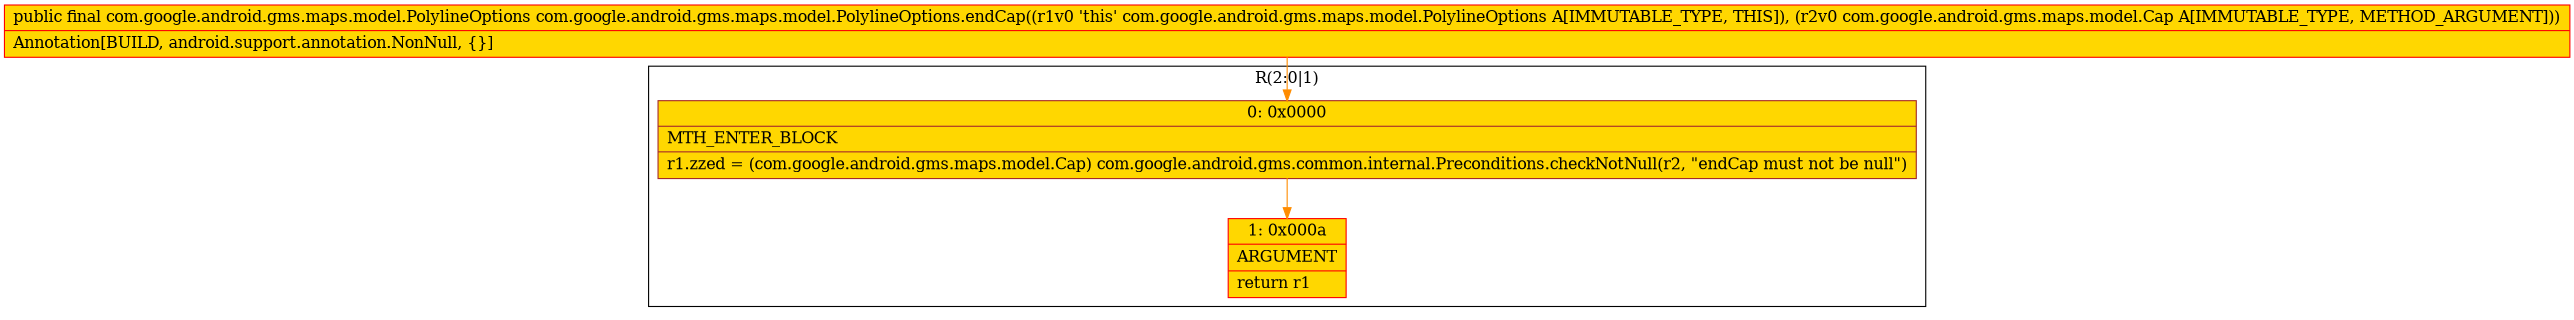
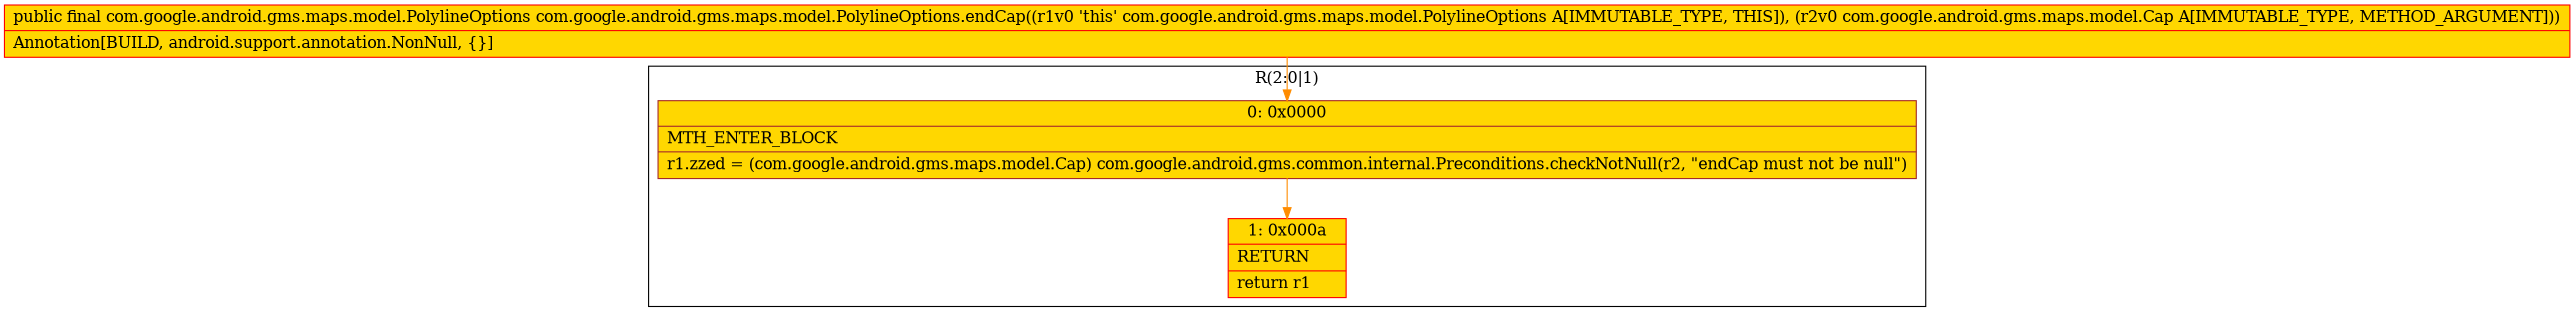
(1287, 257) -> (1273, 257)
